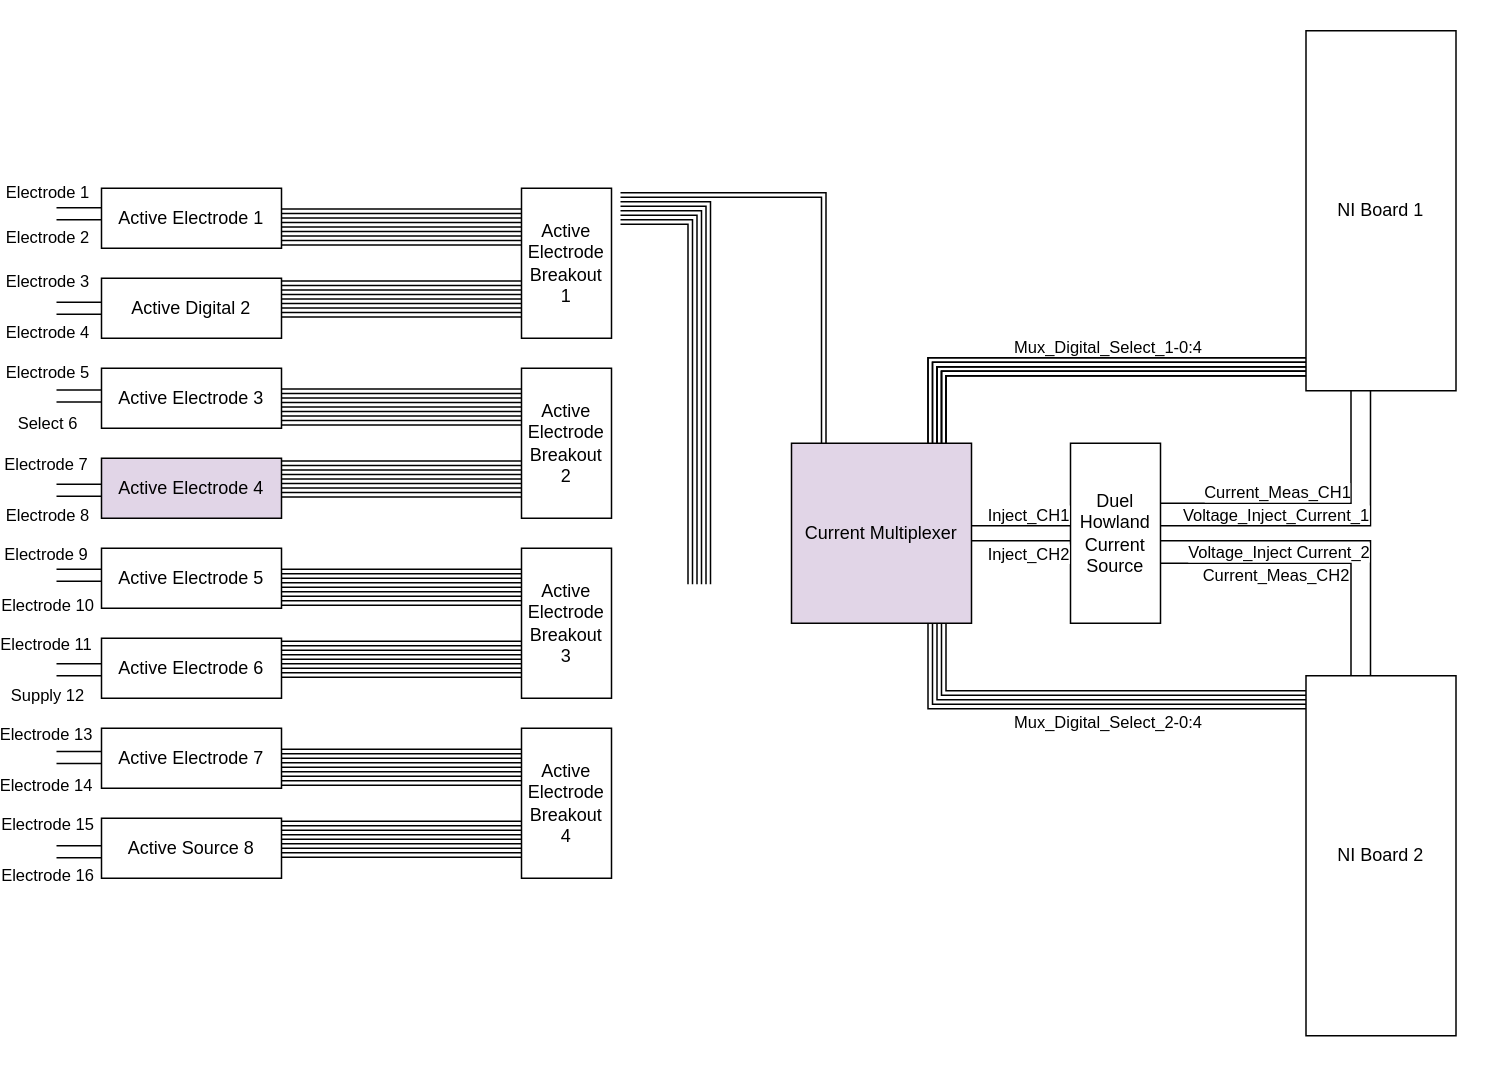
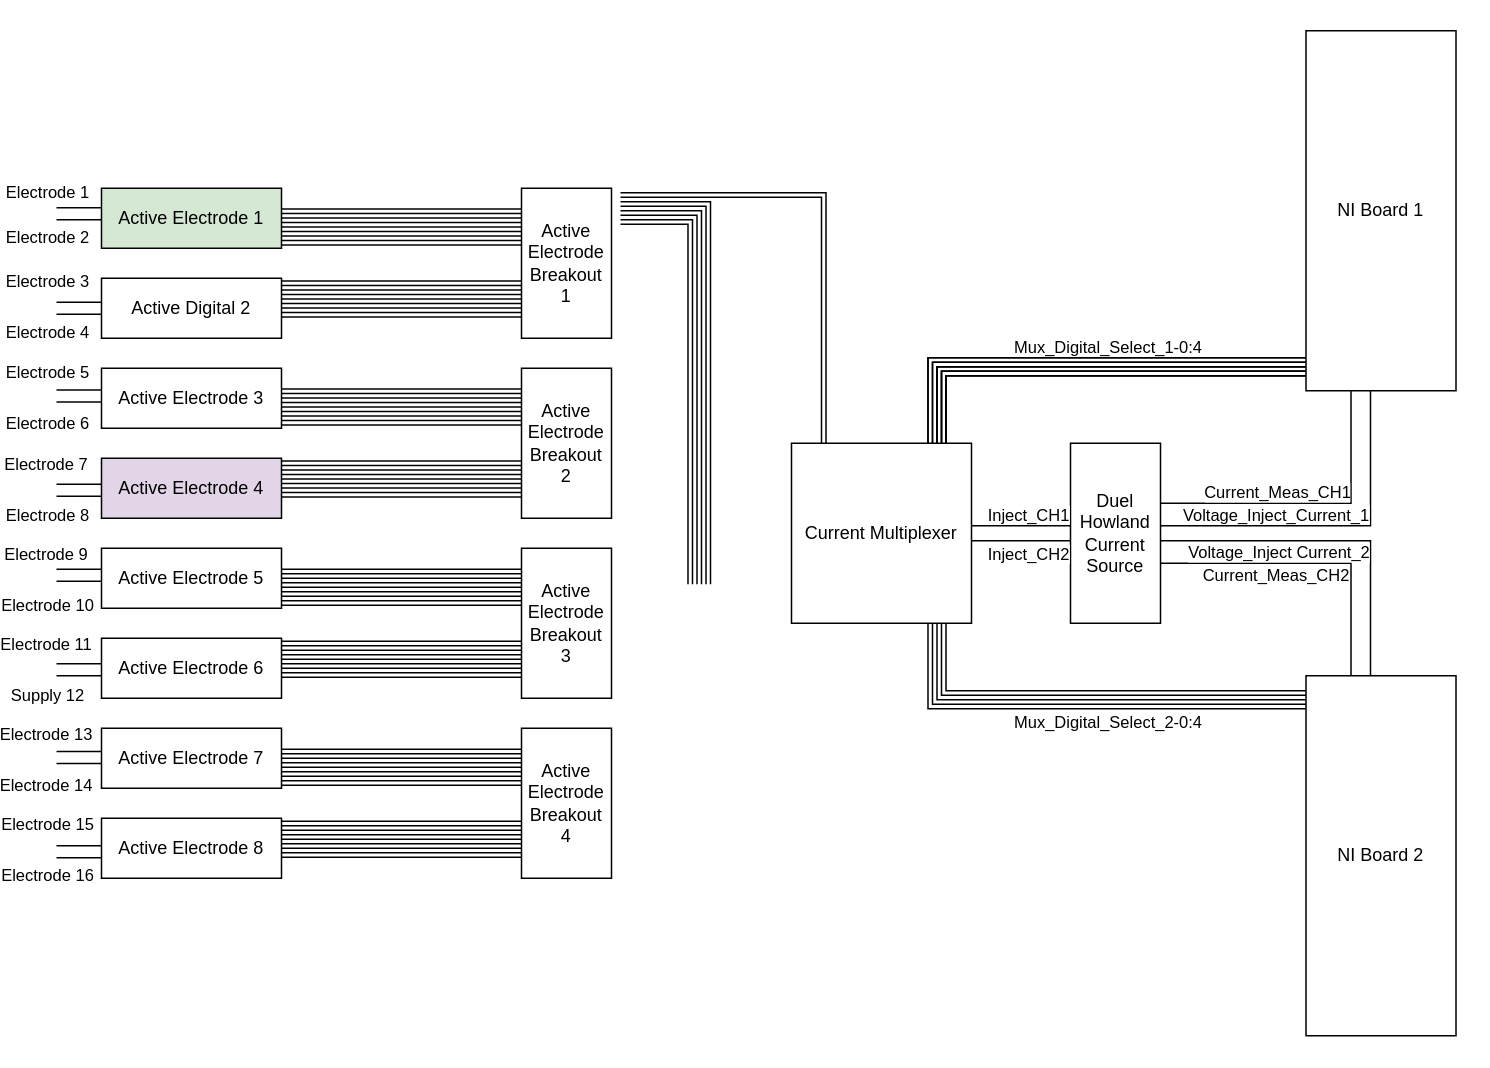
(191, 218) -> (191, 218)
(48, 424) -> (48, 424)
(881, 533) -> (881, 533)
(191, 848) -> (191, 848)
